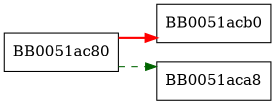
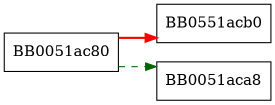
(214, 23) -> (214, 23)
